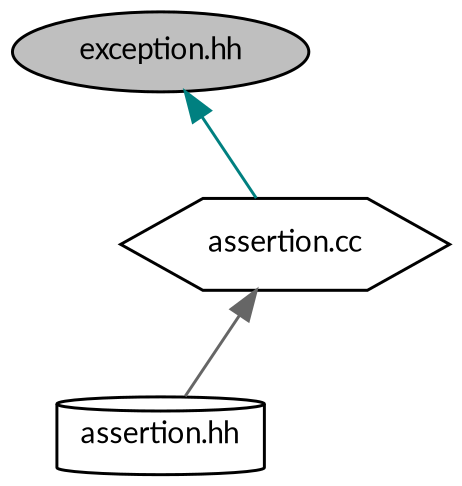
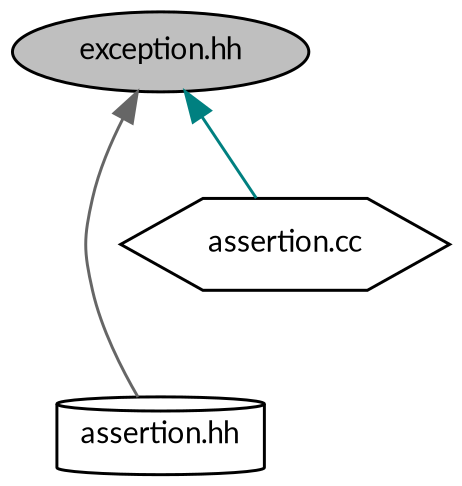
(212, 356) -> (87, 260)
